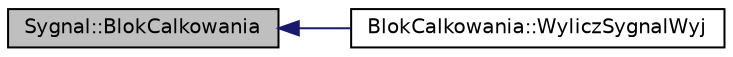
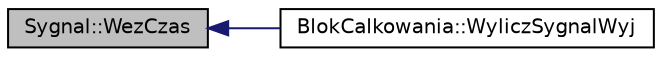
(143, 28) -> (108, 28)
